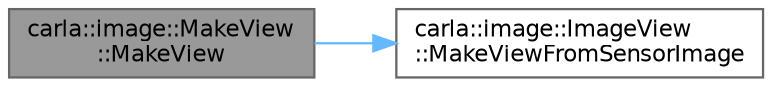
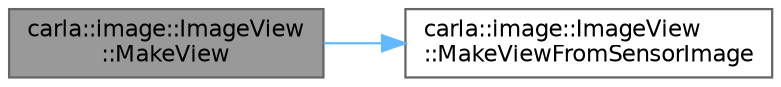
(162, 43) -> (166, 43)
